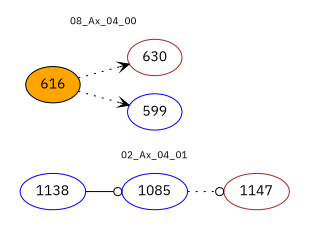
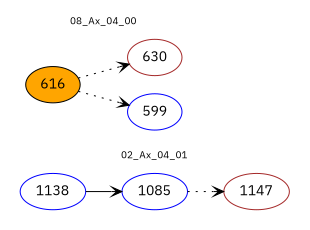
(100, 192) -> (99, 192)
(202, 192) -> (201, 192)
